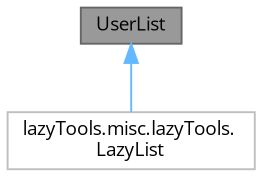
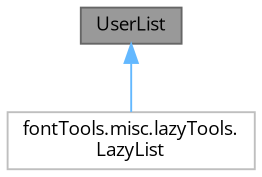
(131, 141) -> (131, 141)
